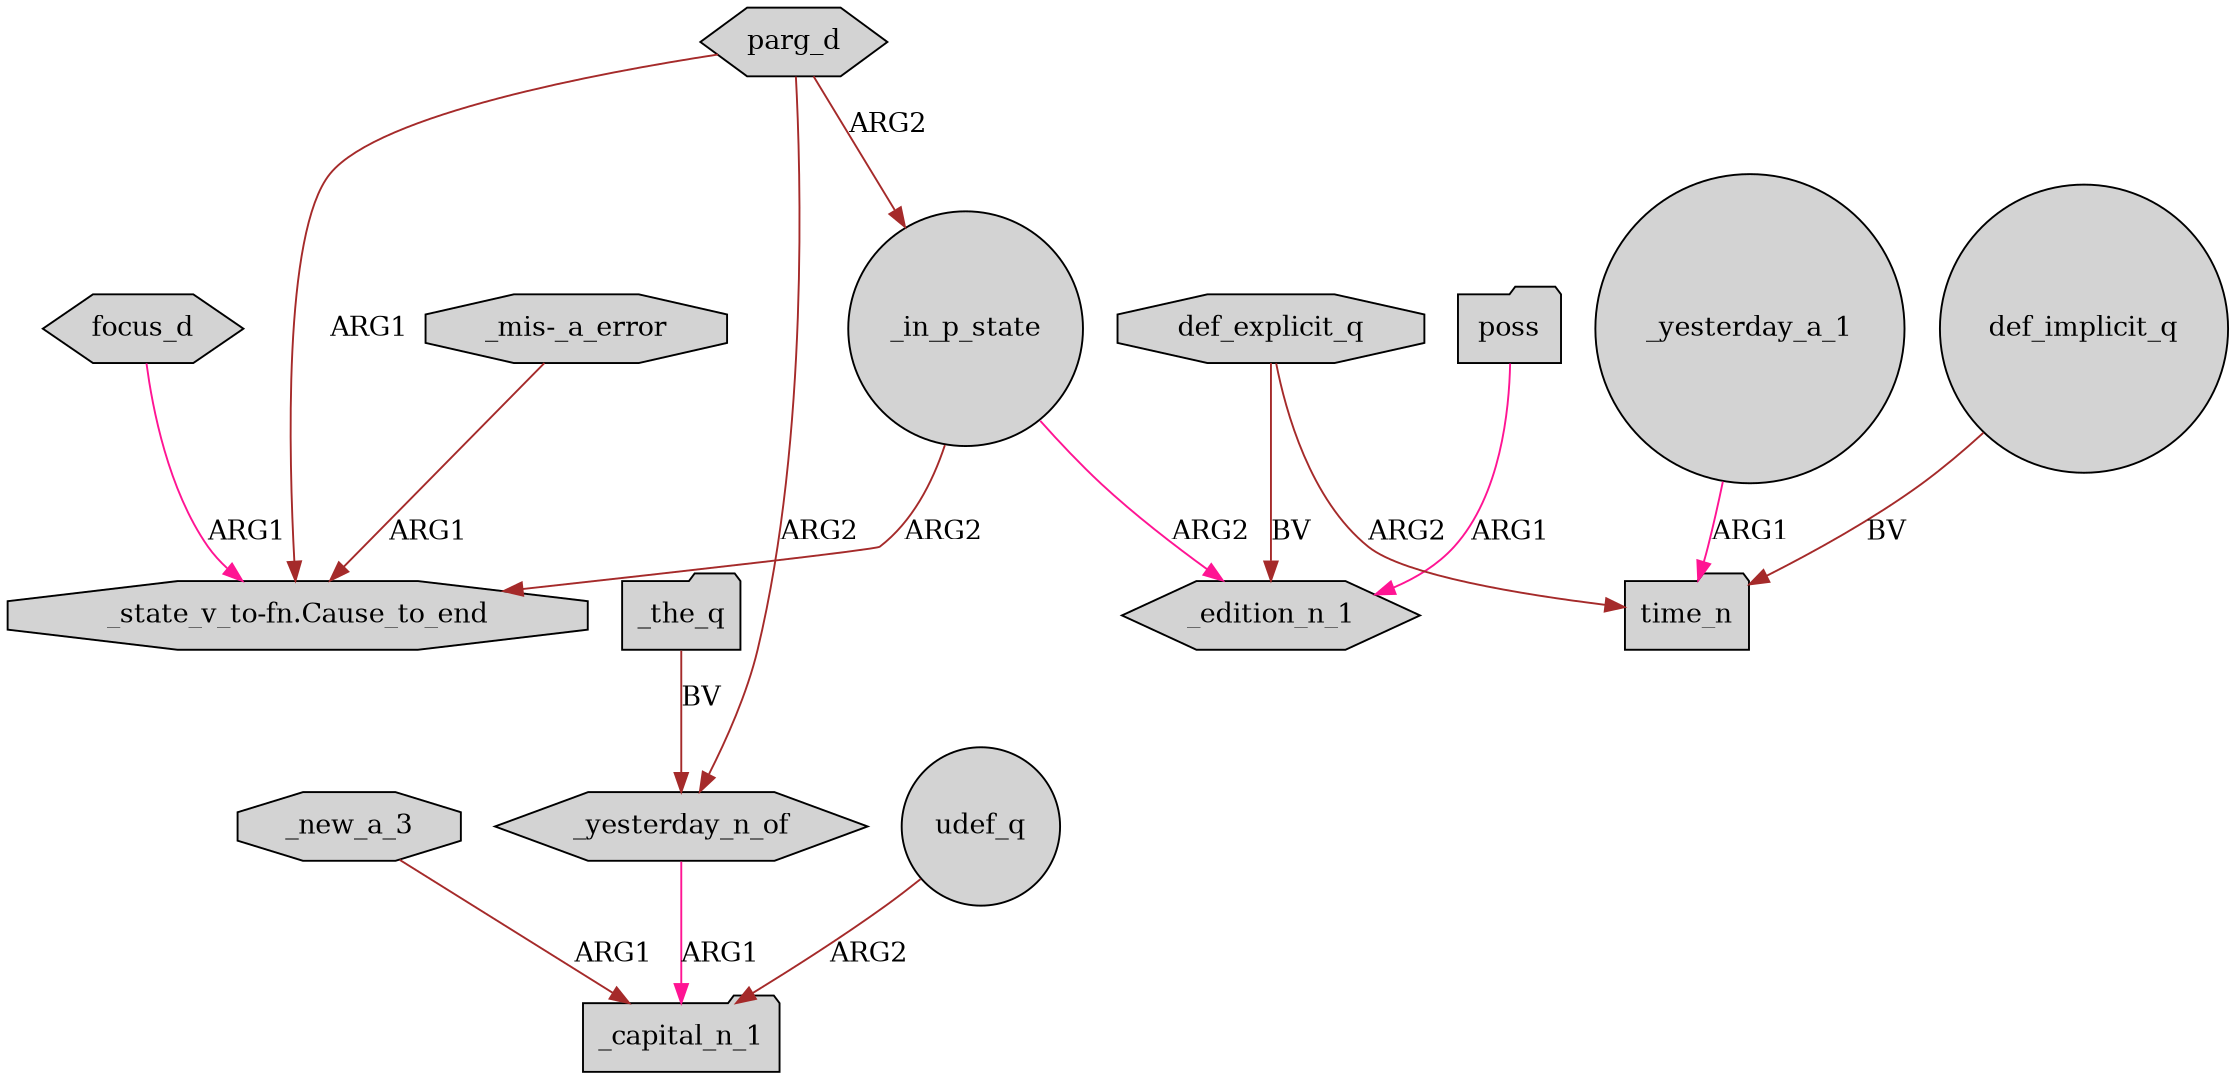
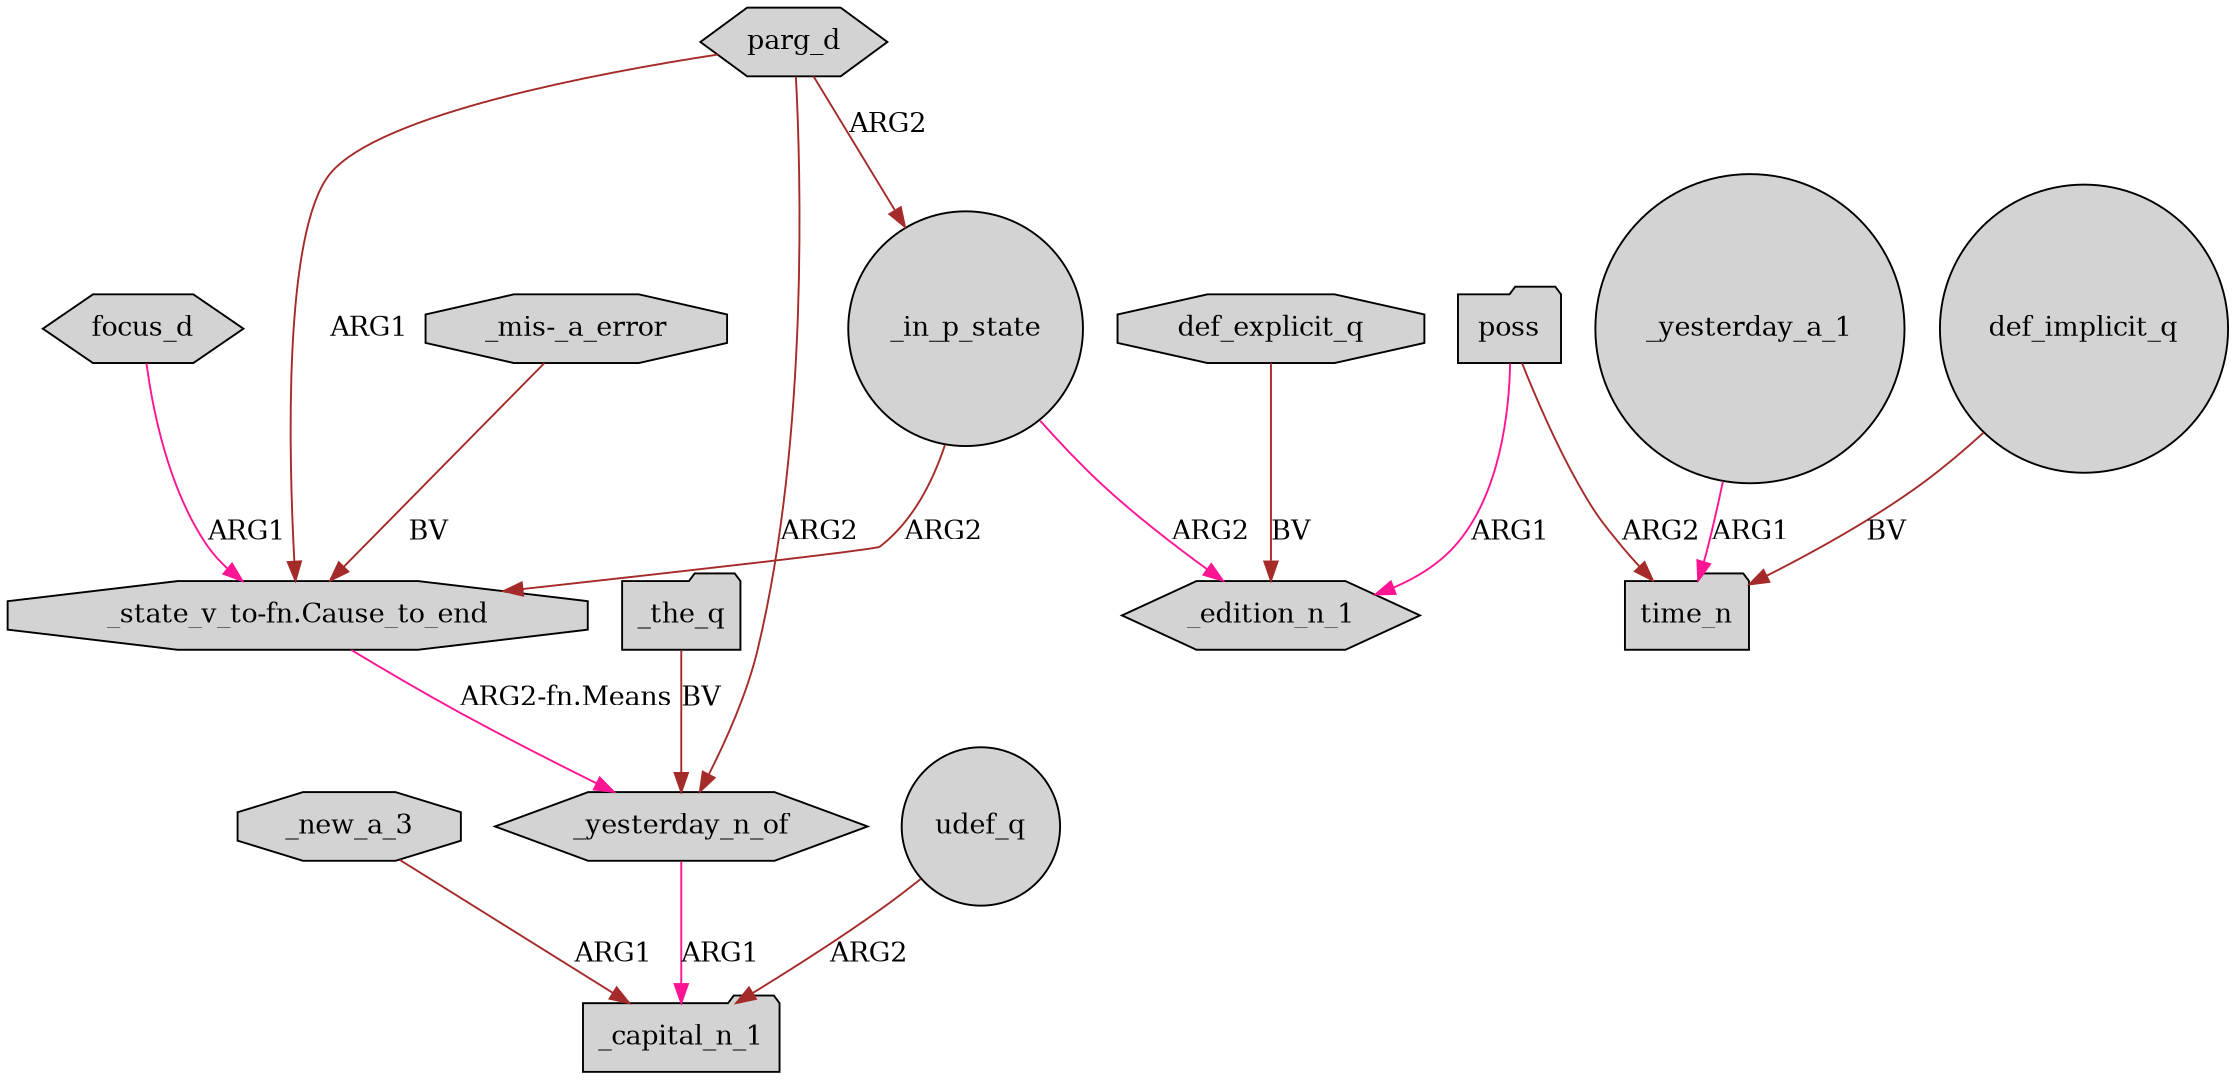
(428, 532) -> (428, 532)
(1384, 556) -> (1571, 471)
none -> (472, 720)
